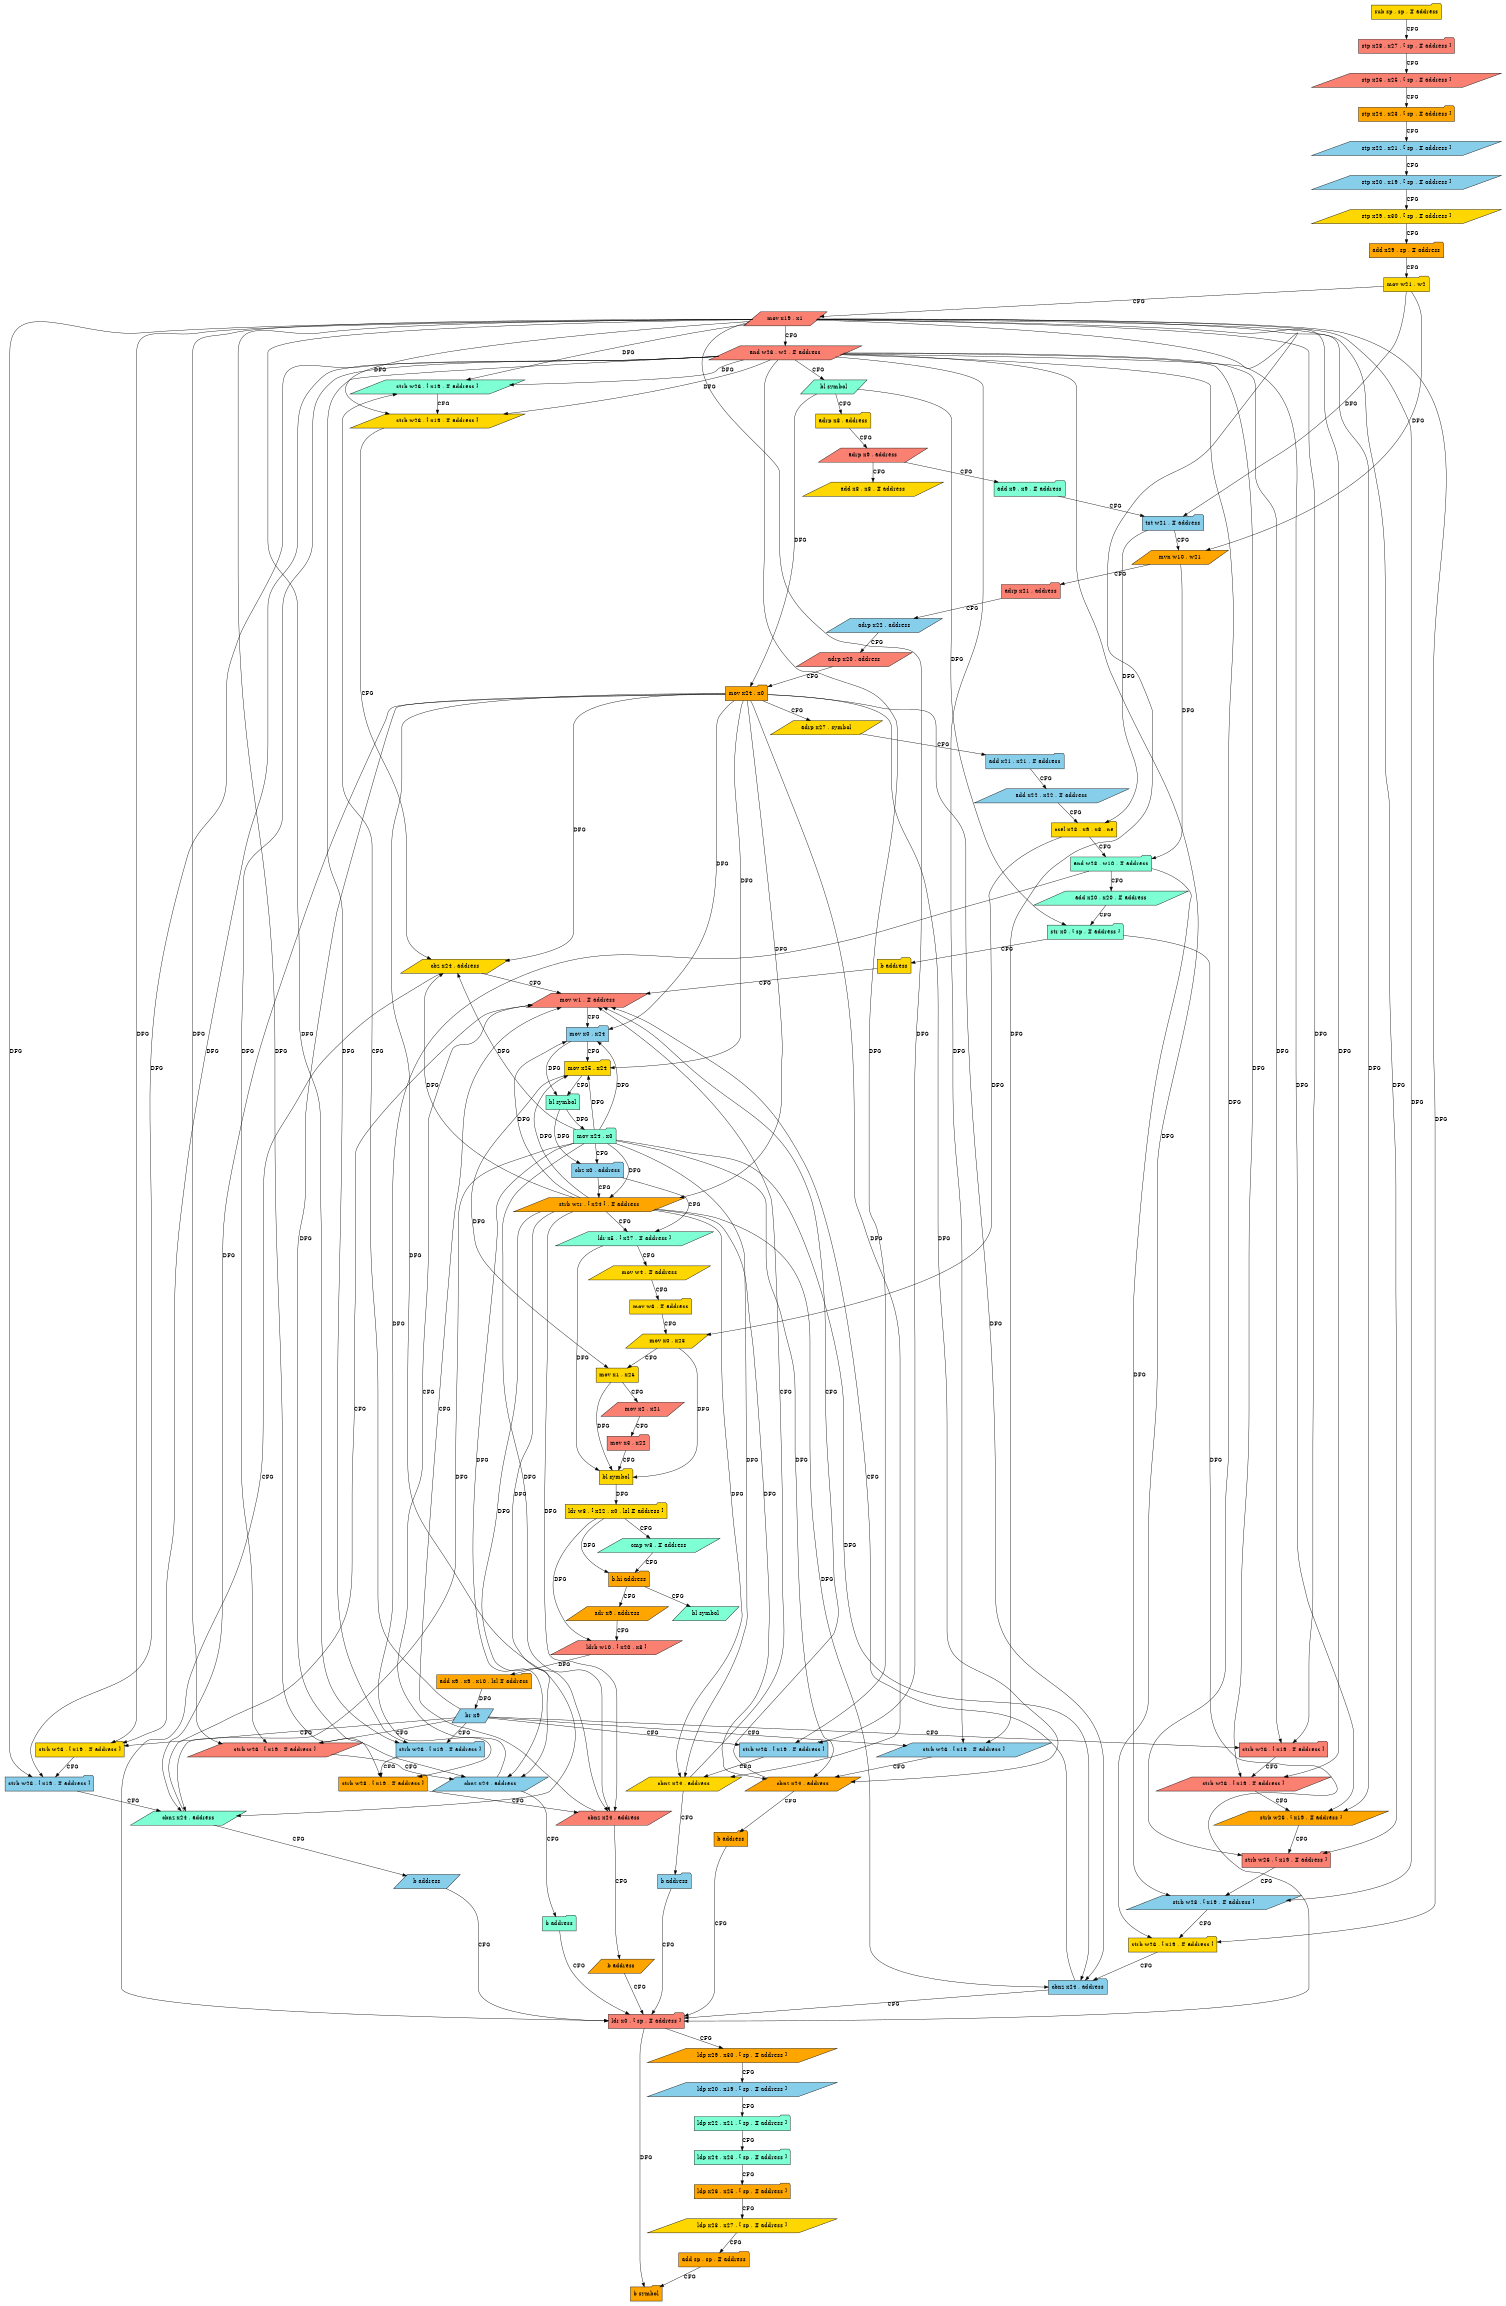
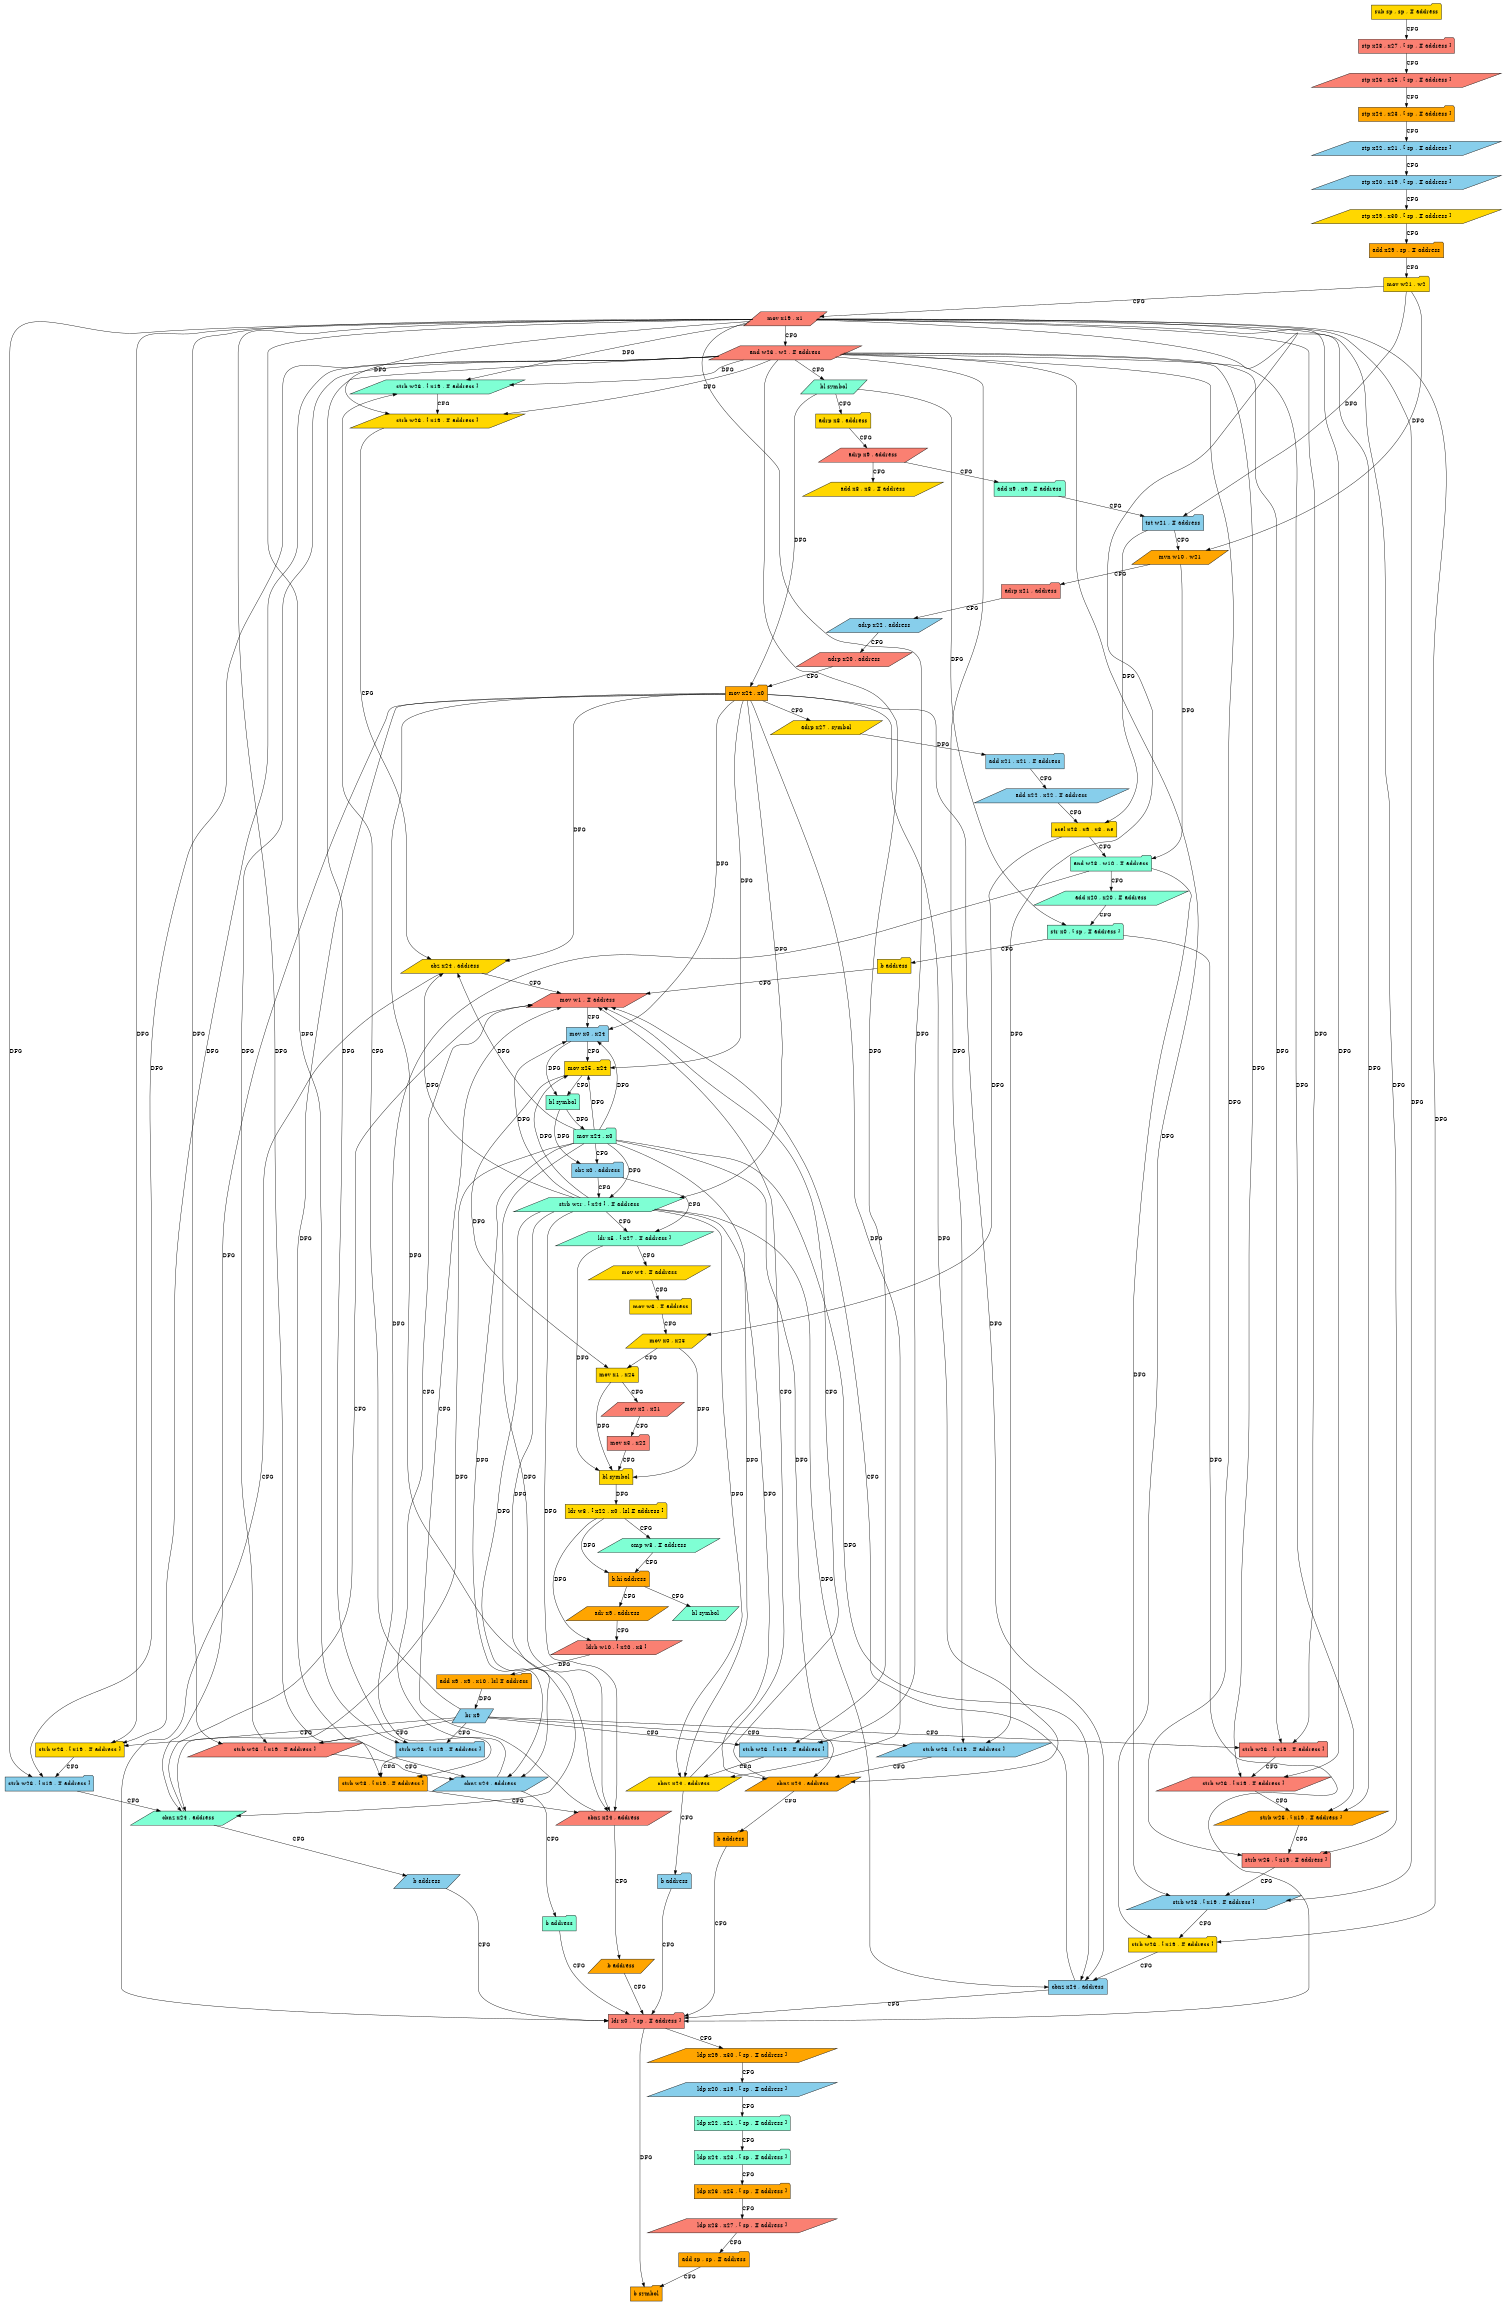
(944, 745) -> (944, 745)
(599, 1205) -> (599, 1205)
(742, 2226) -> (742, 2226)
